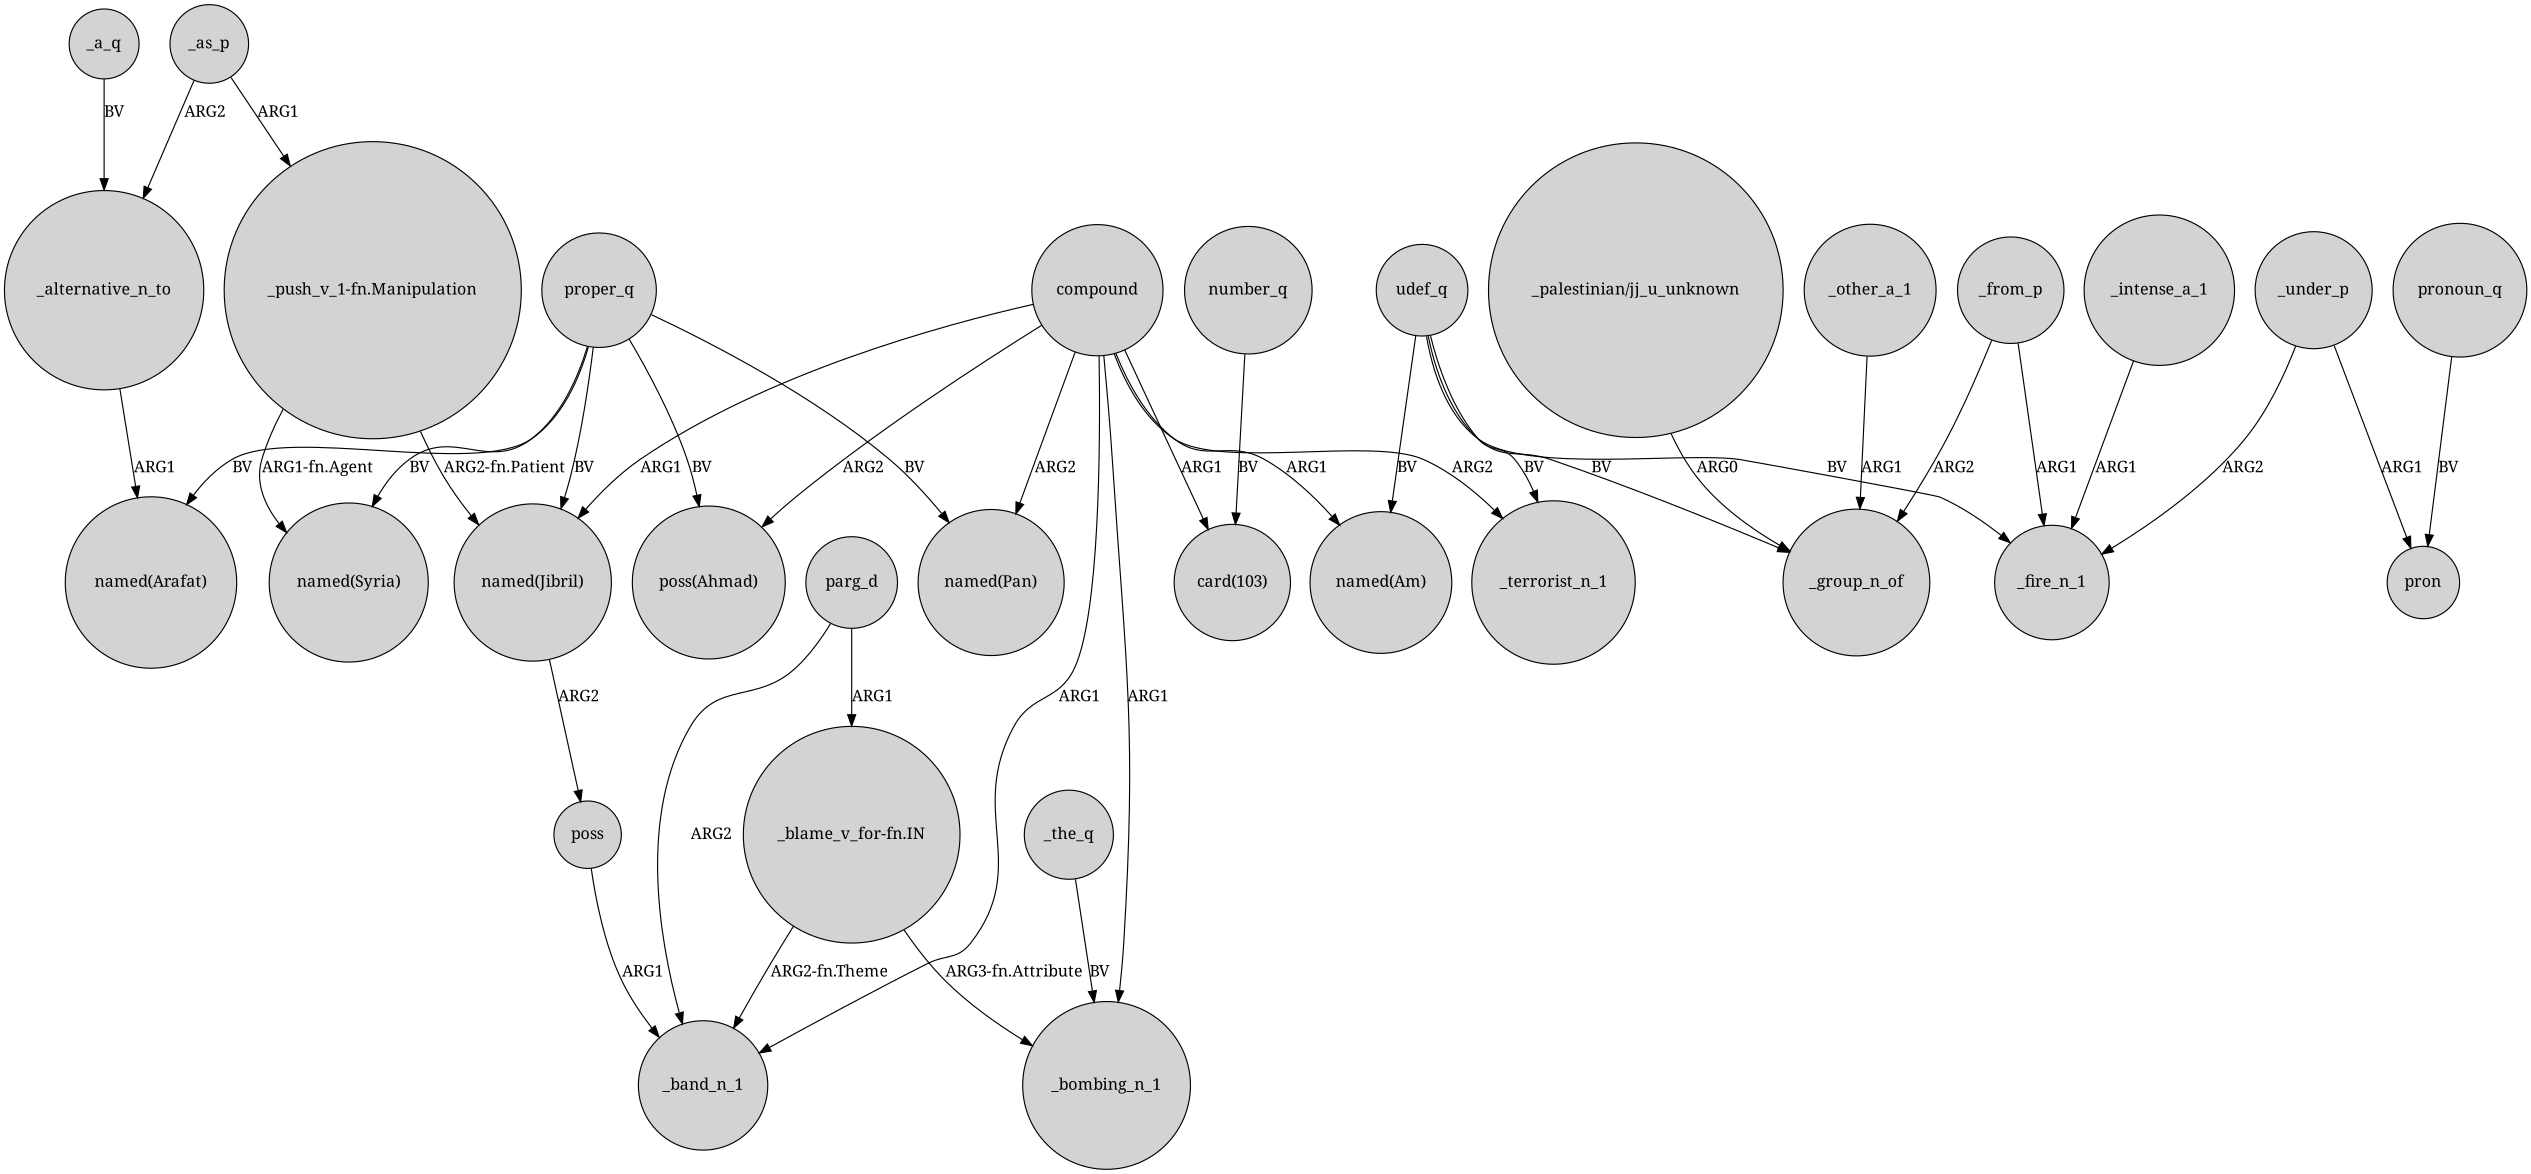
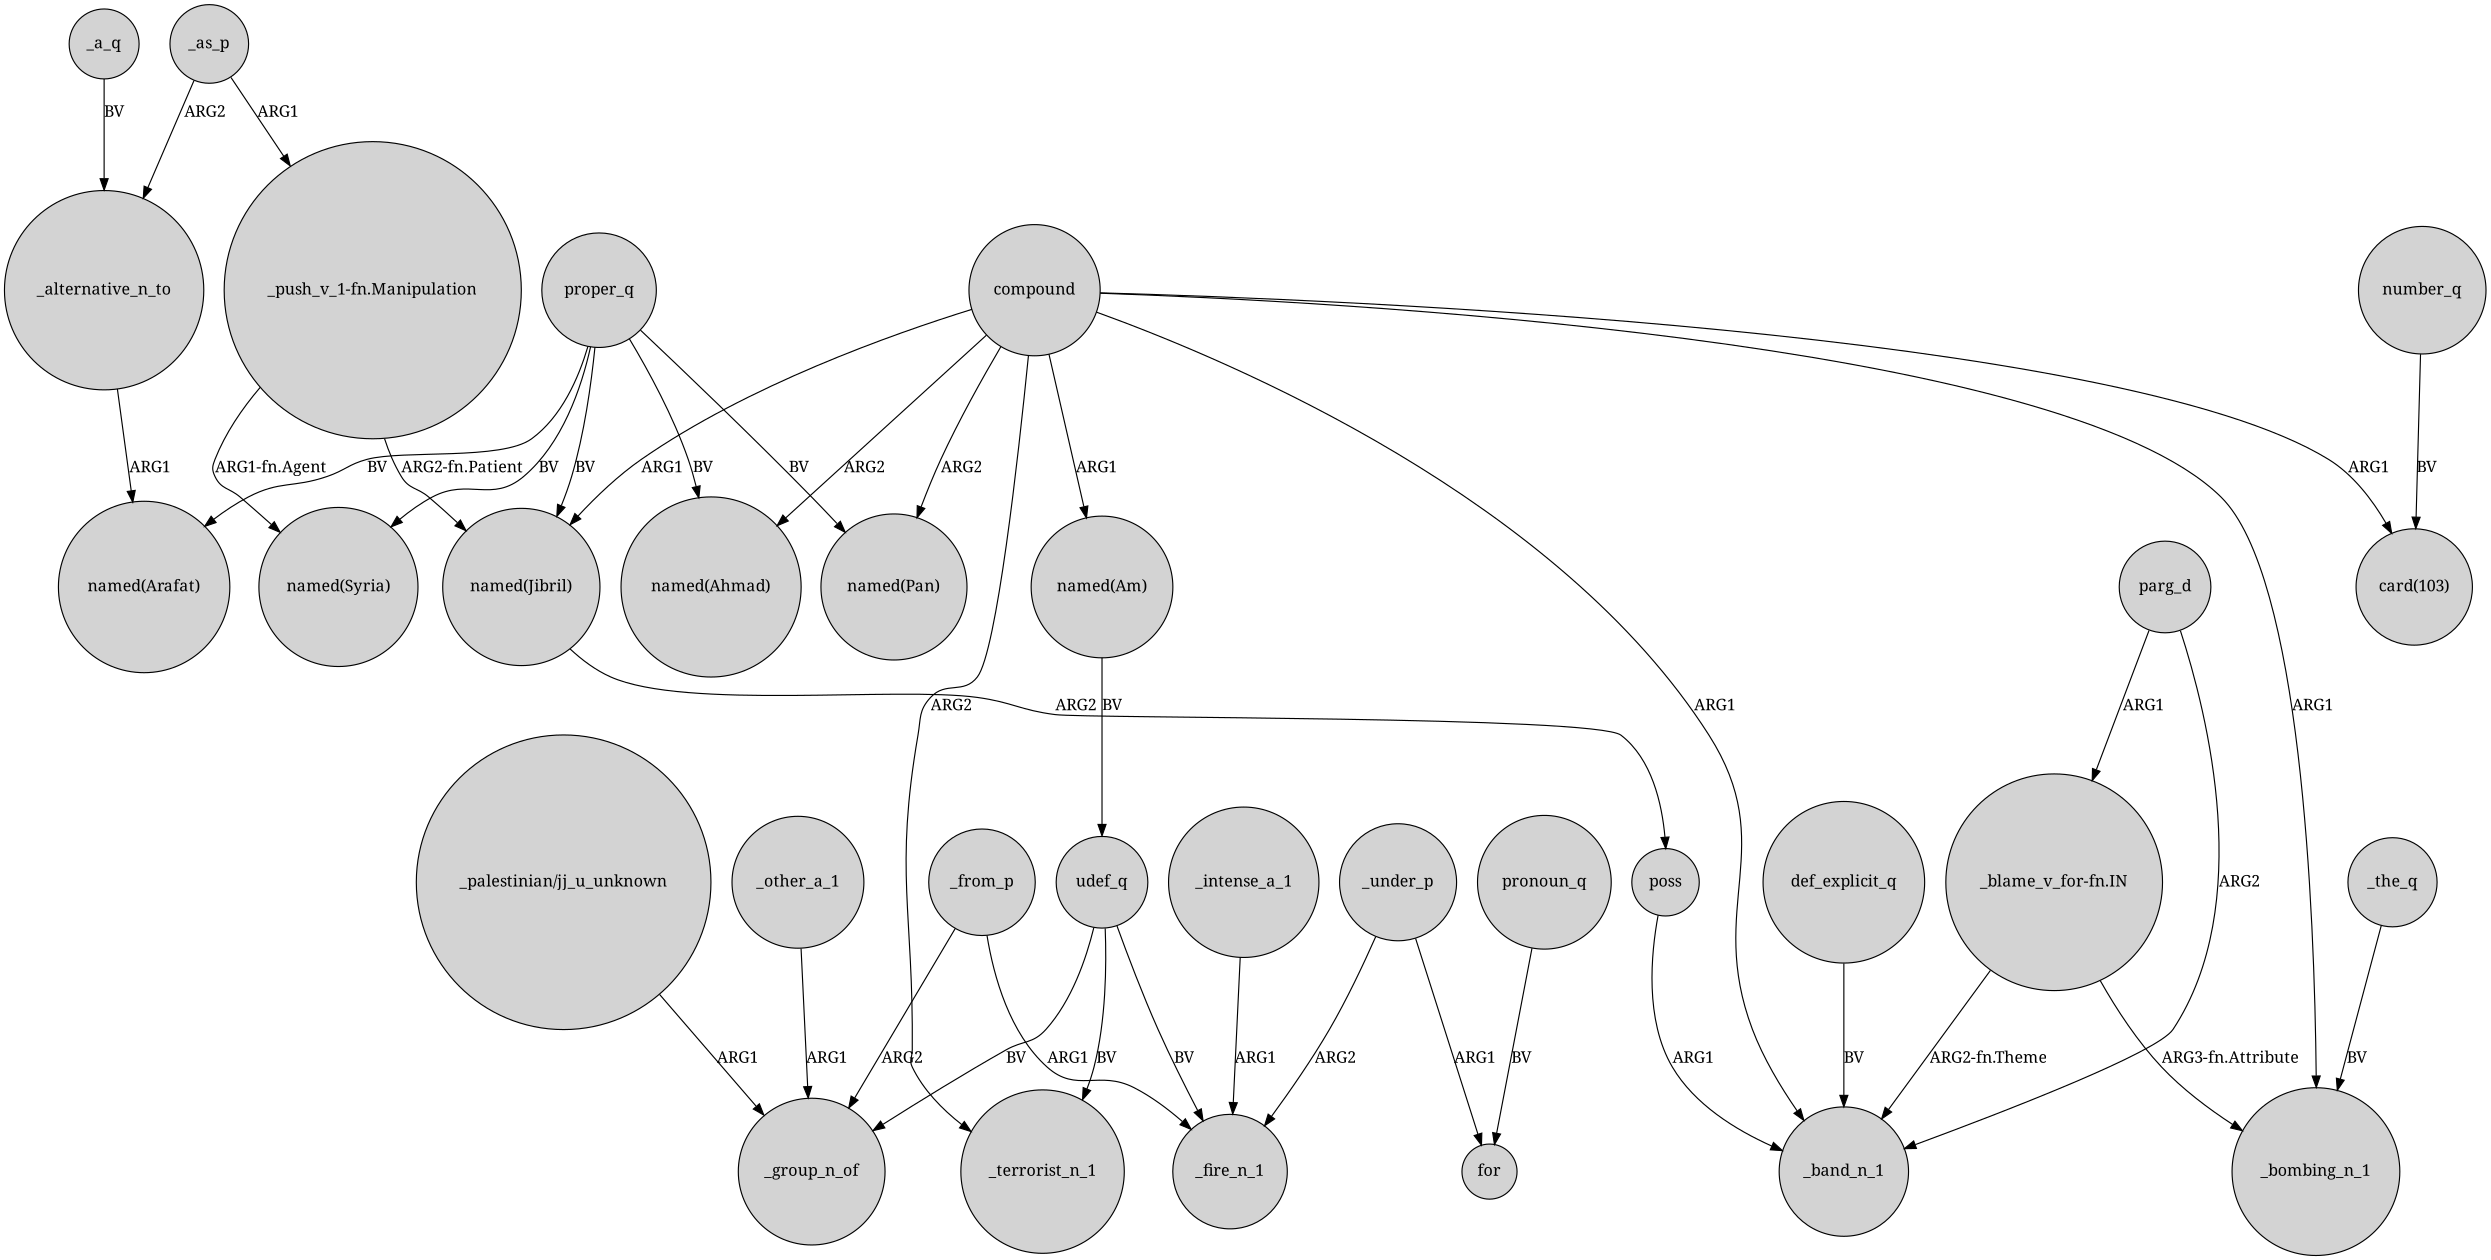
(1404, 418) -> (1102, 741)
(1718, 468) -> (738, 1058)
(709, 582) -> (711, 587)
(2423, 582) -> (1490, 1172)
none -> (1844, 882)
